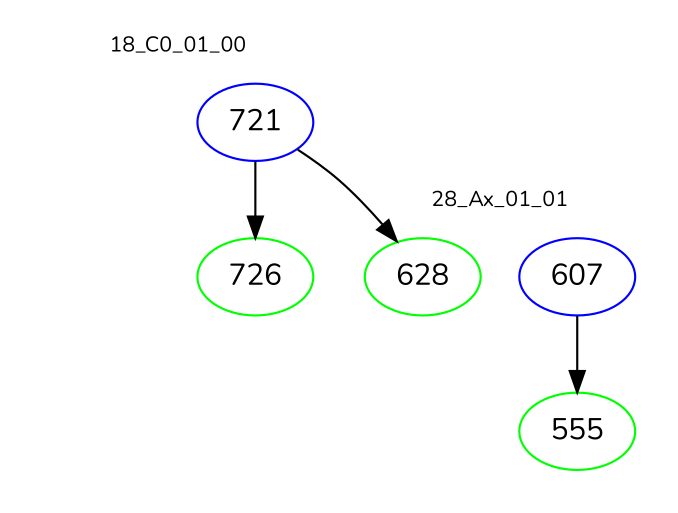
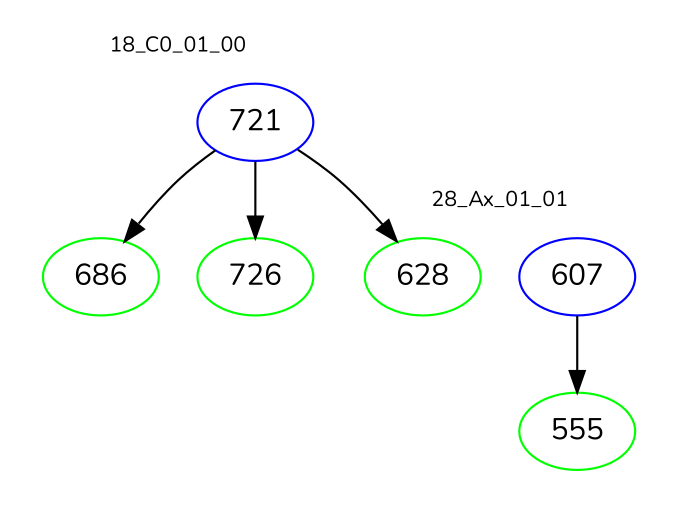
none -> (101, 277)
